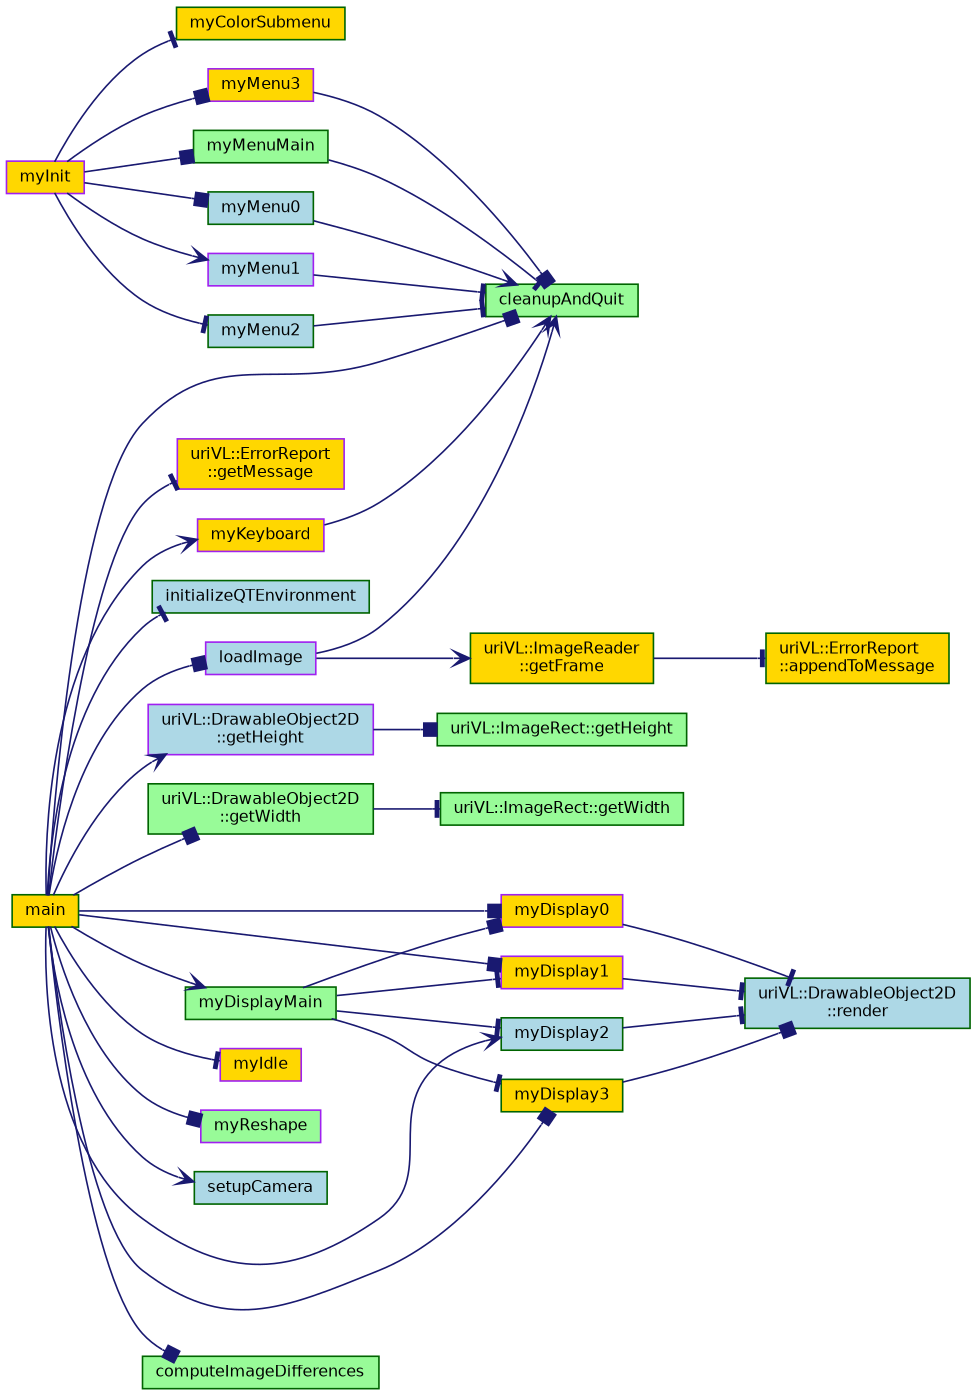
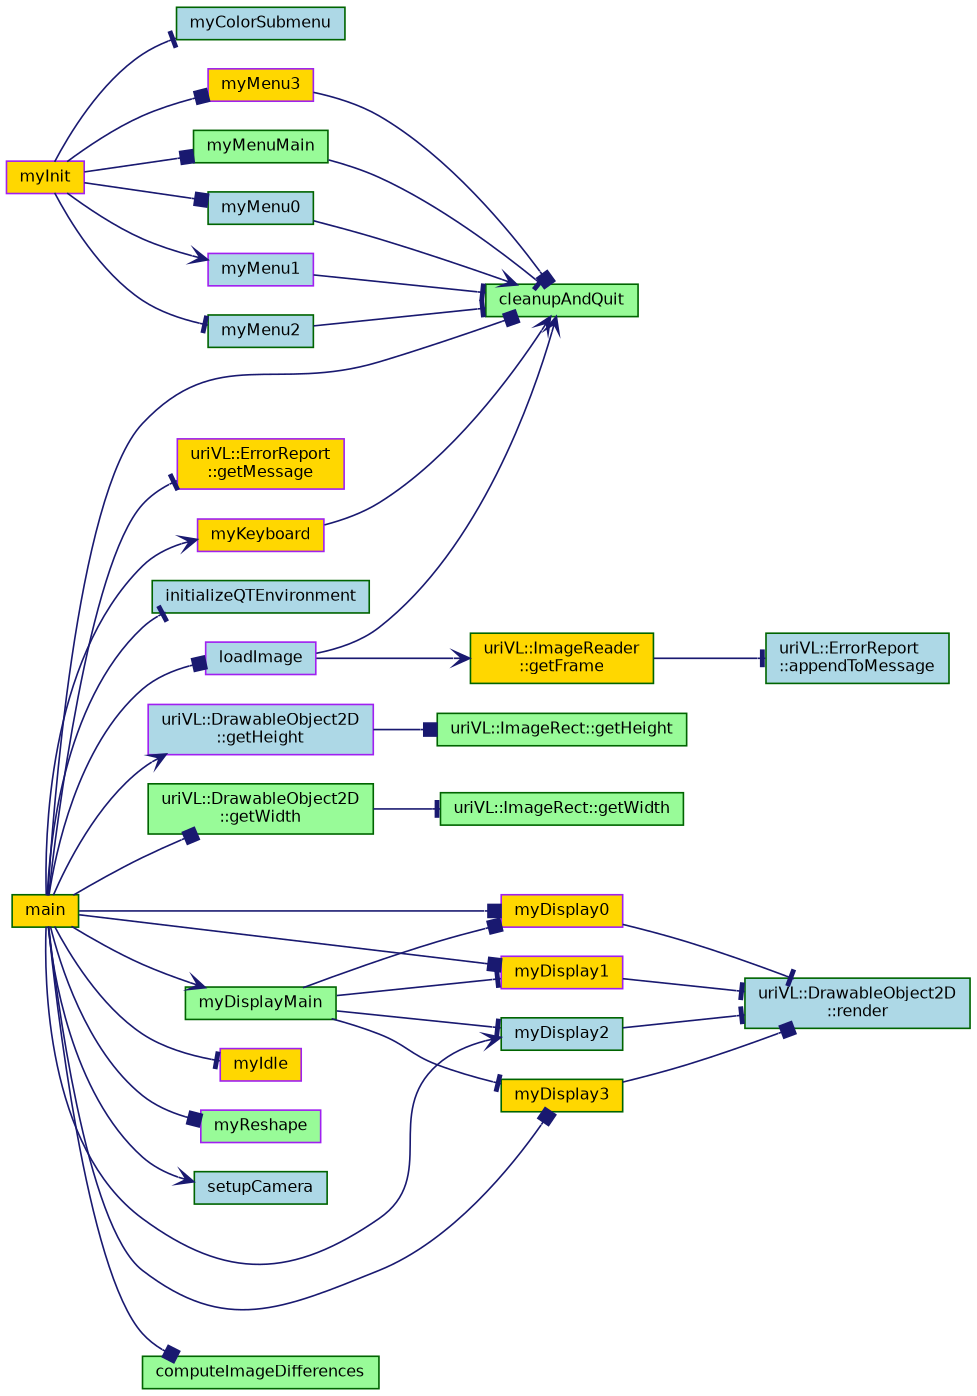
(261, 23) -> (261, 23)
(857, 658) -> (857, 658)
